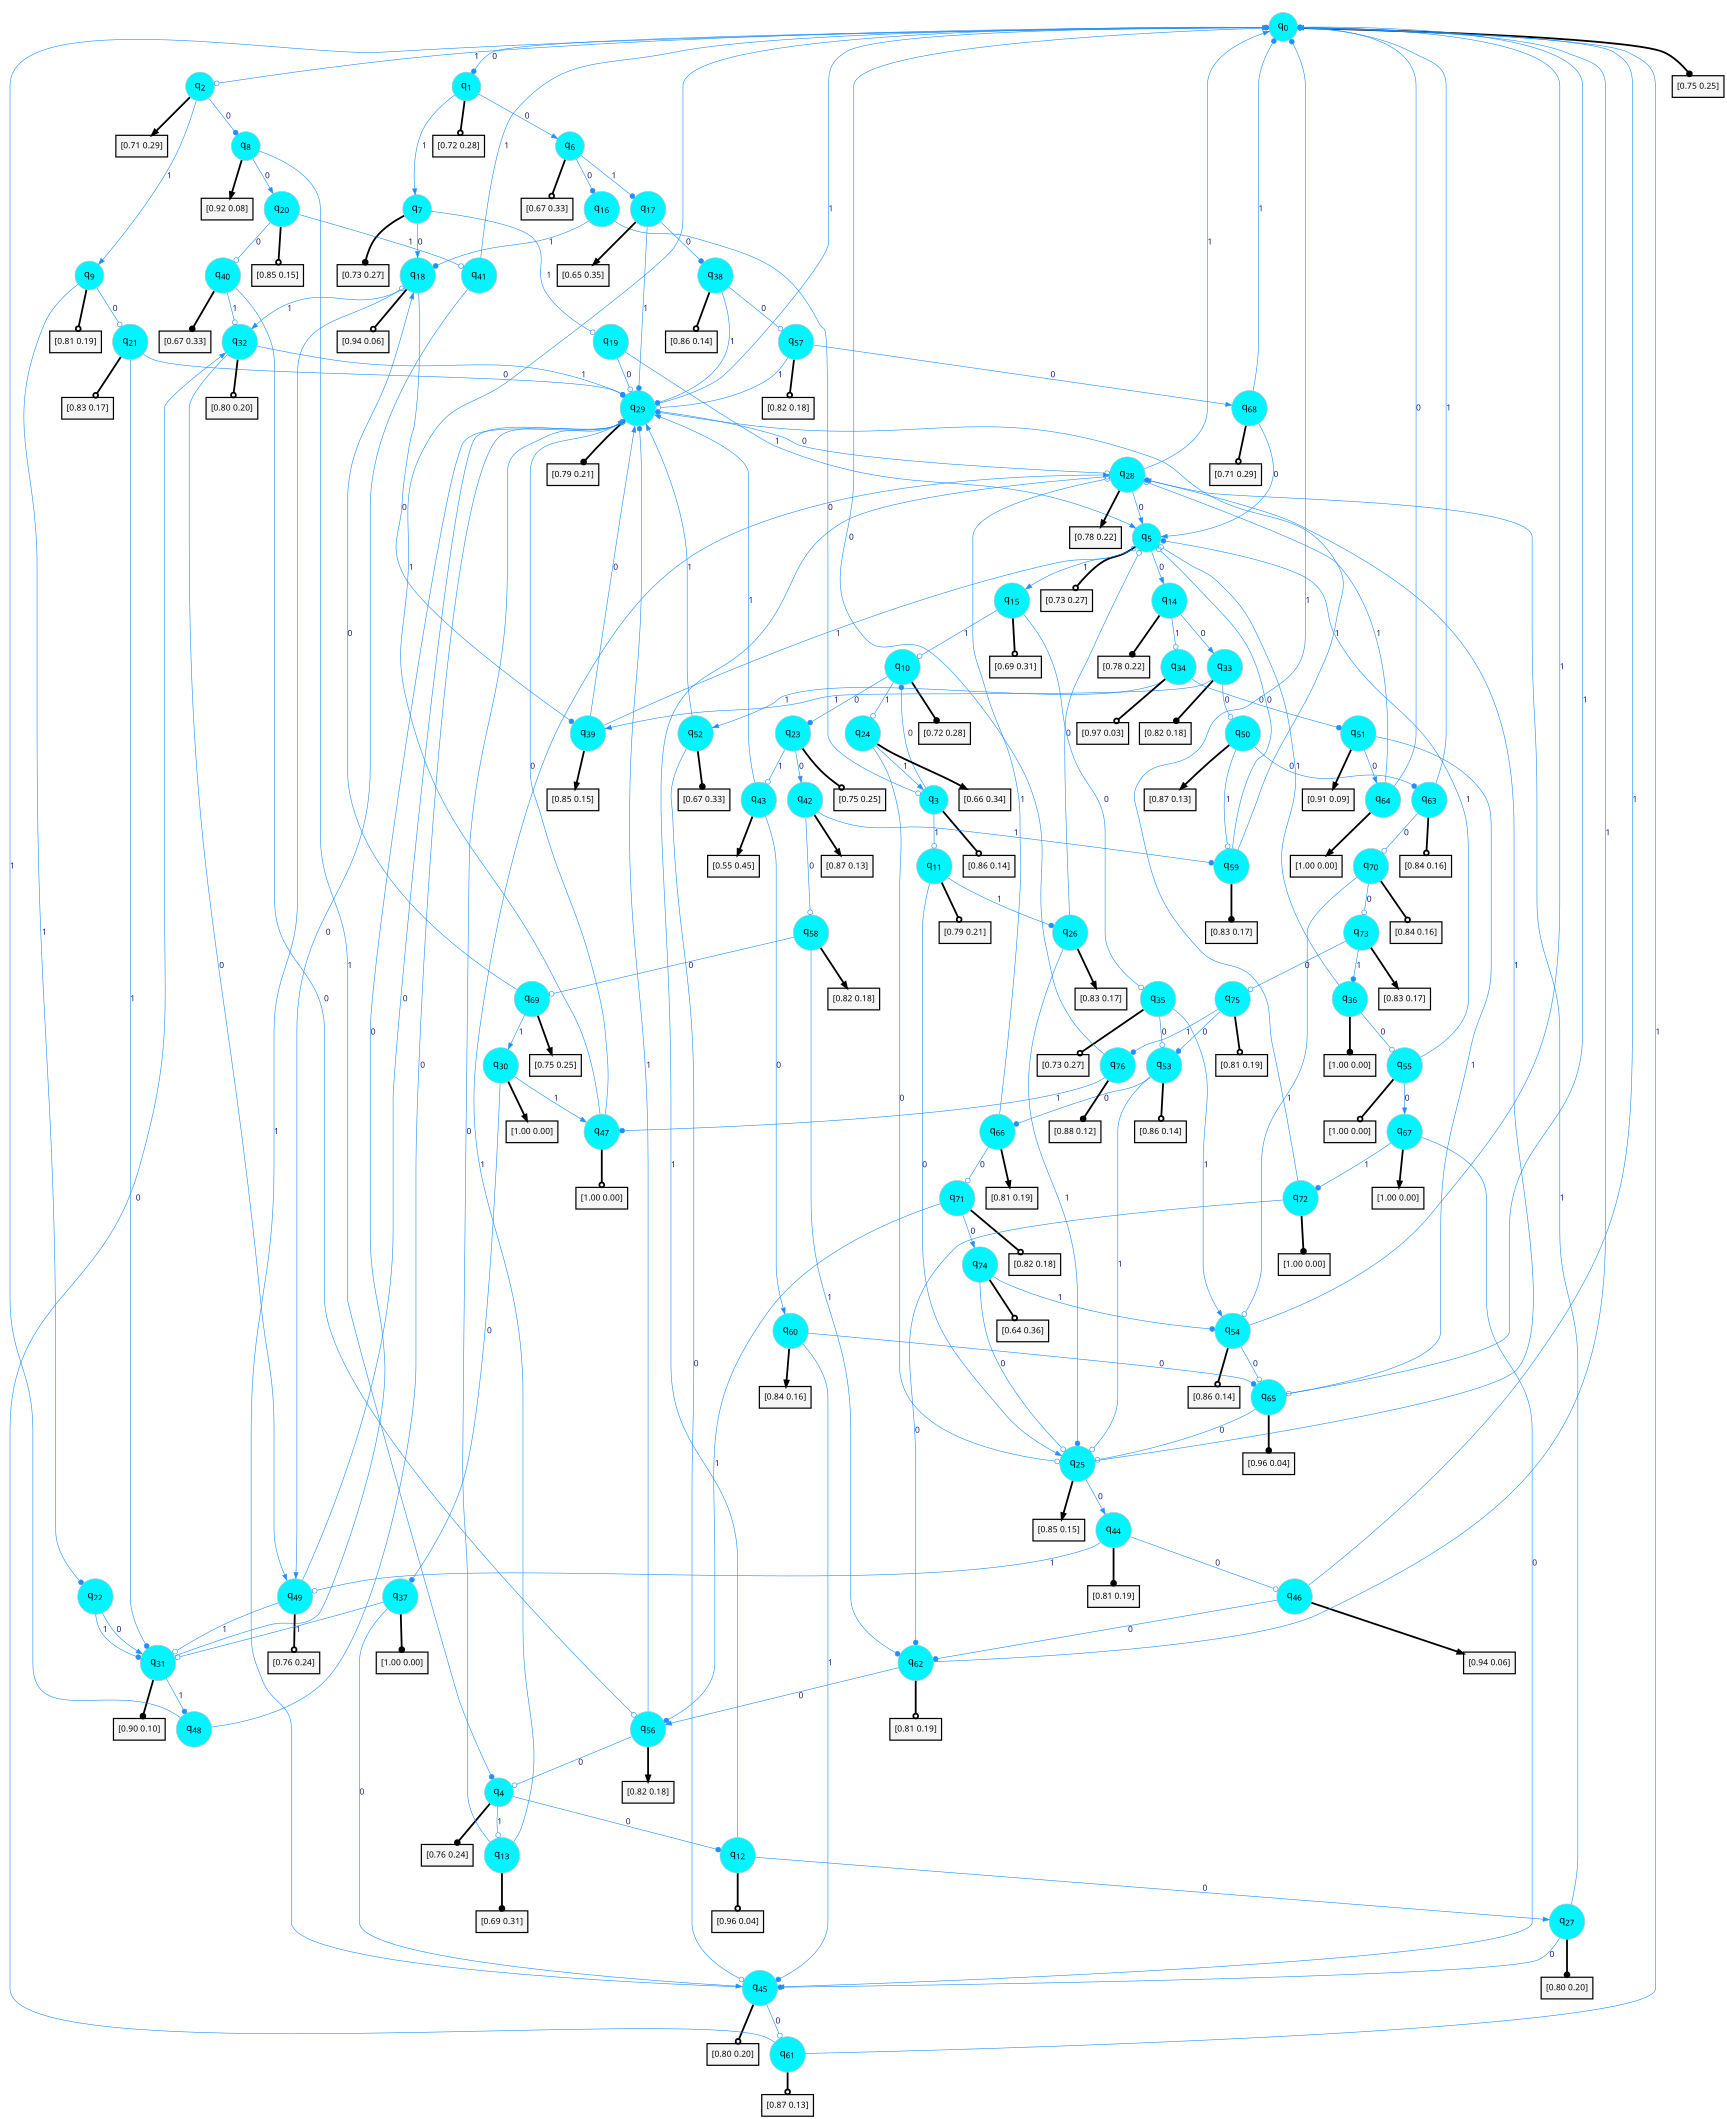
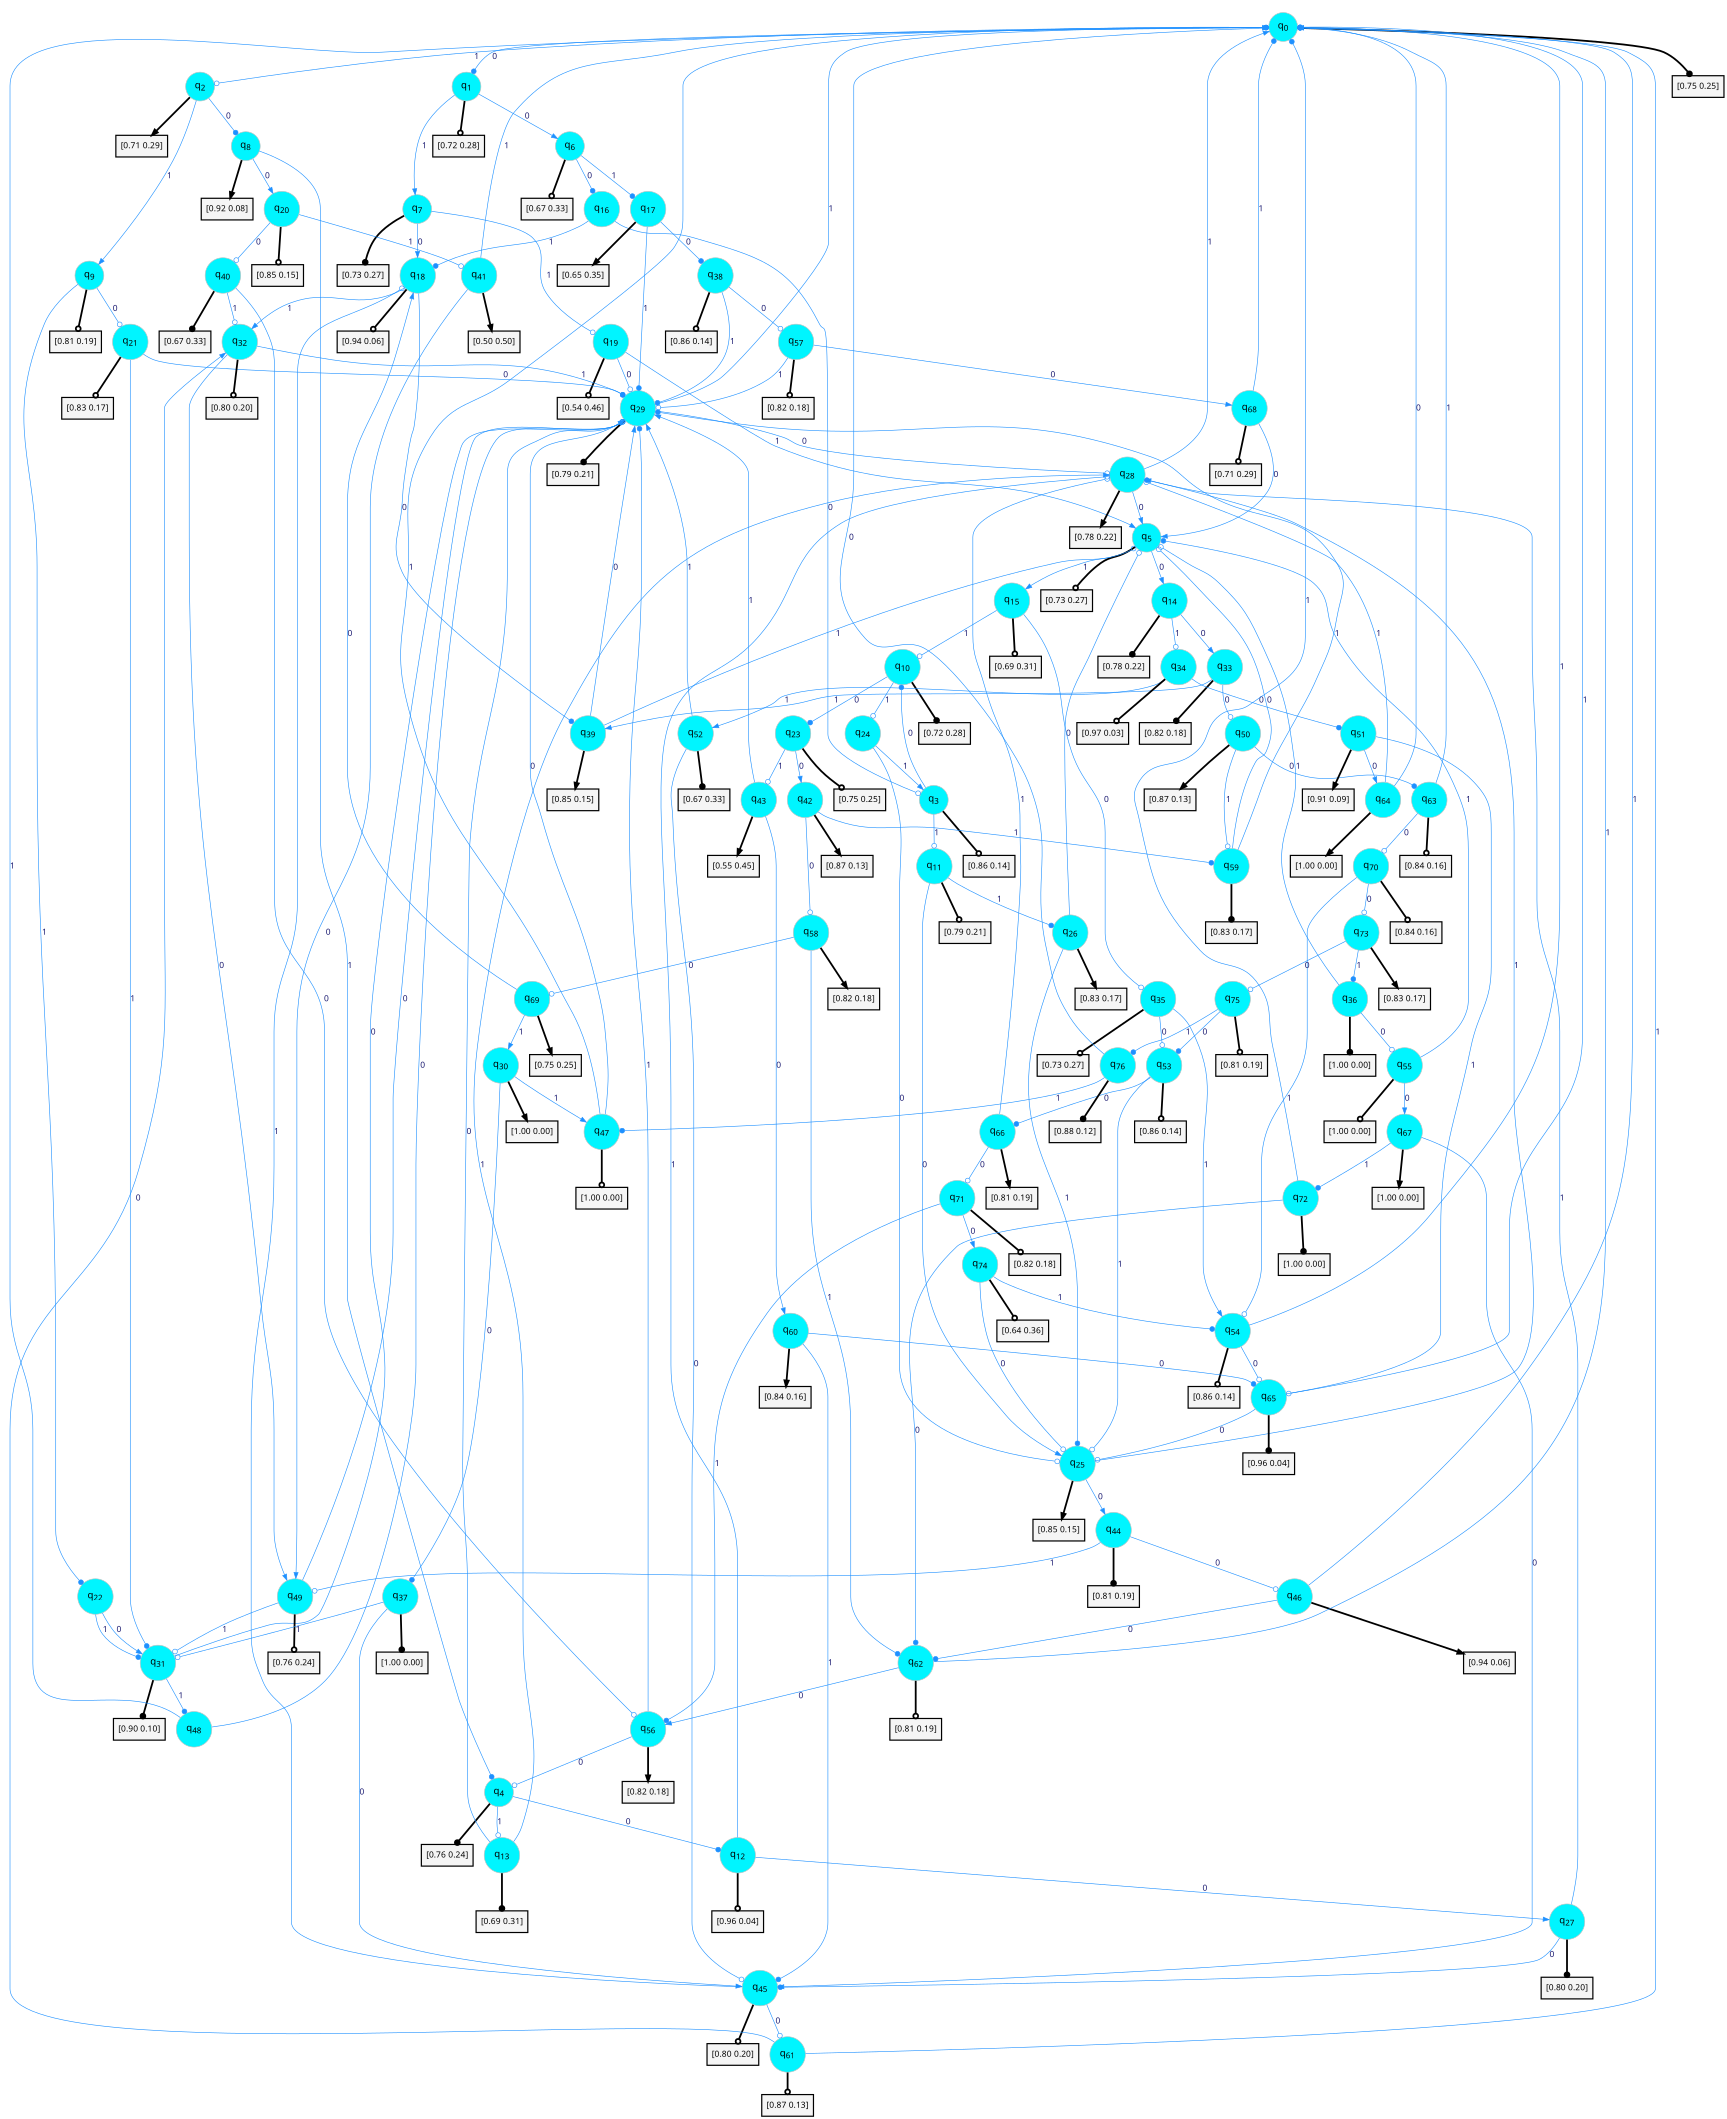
none -> (494, 342)
none -> (583, 408)
(985, 800) -> none
